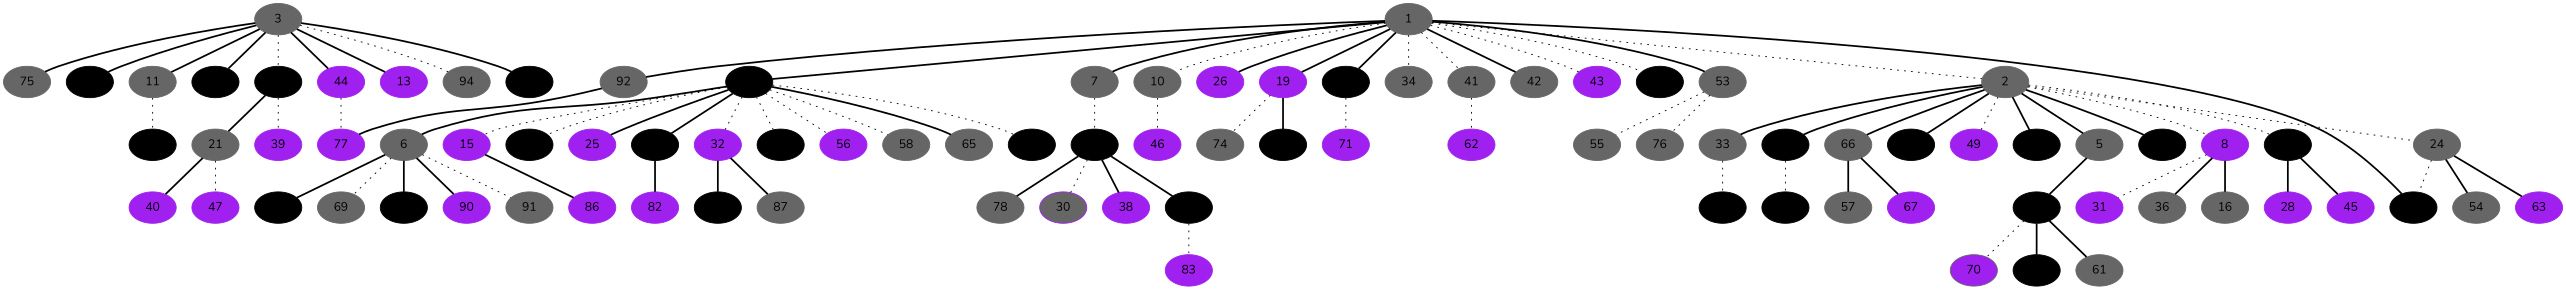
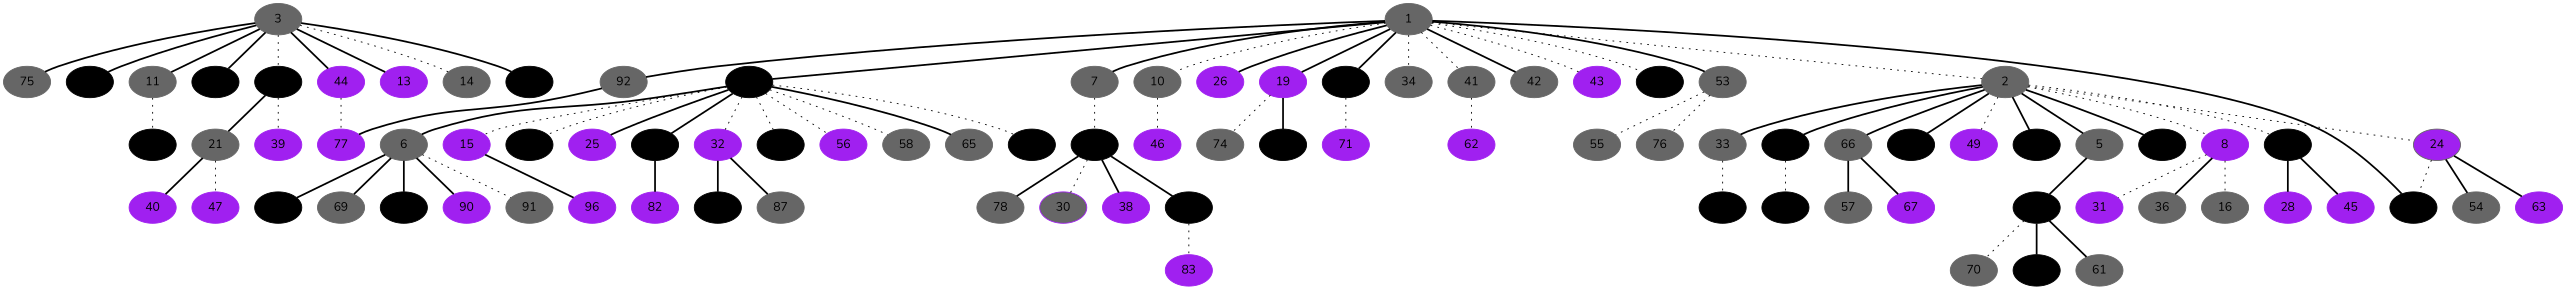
(467, 82) -> (467, 82)
(2437, 145) -> (2437, 145)
(373, 176) -> (373, 176)
(2225, 176) -> (2225, 176)
(592, 208) -> (592, 208)
(1974, 270) -> (1974, 270)
